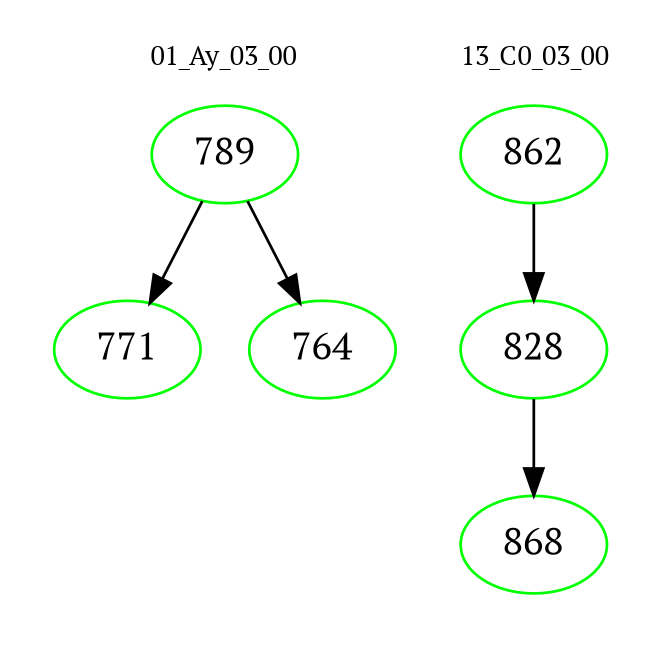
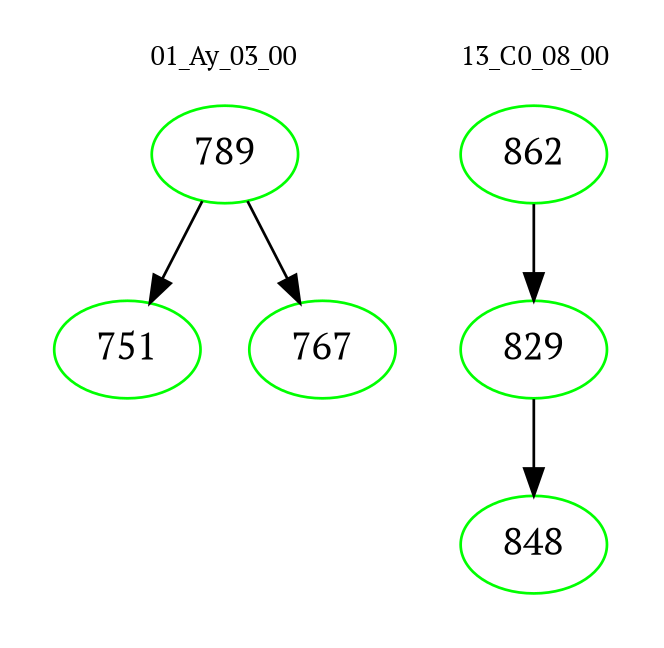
(535, 58) -> (535, 58)
(127, 350) -> (127, 350)
(322, 350) -> (322, 350)
(534, 350) -> (534, 350)
(534, 545) -> (534, 545)
